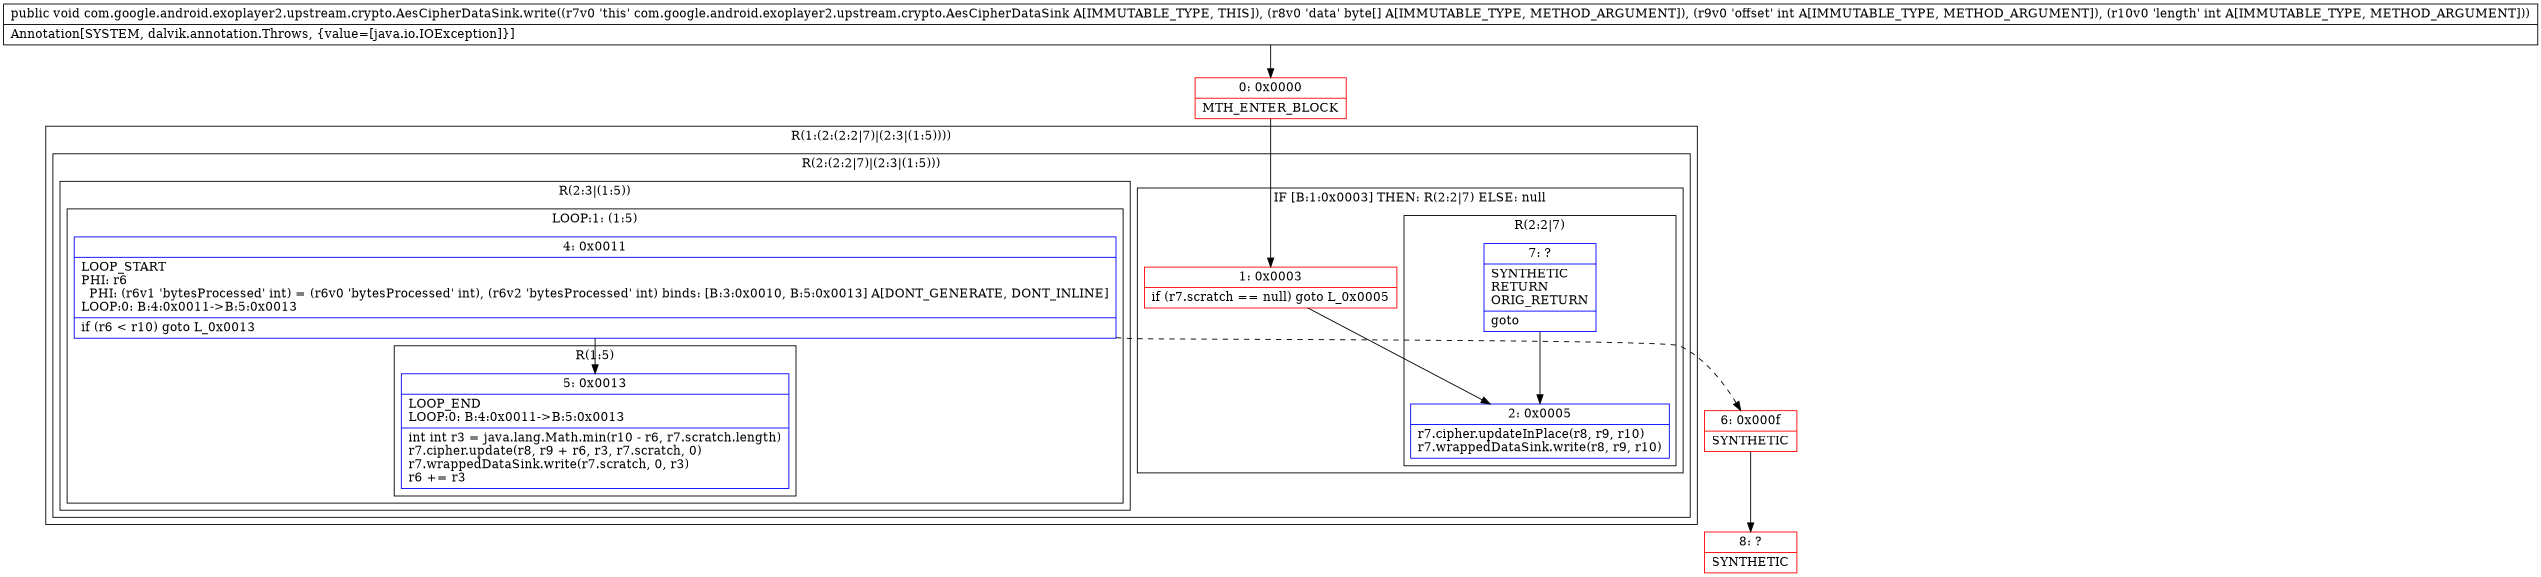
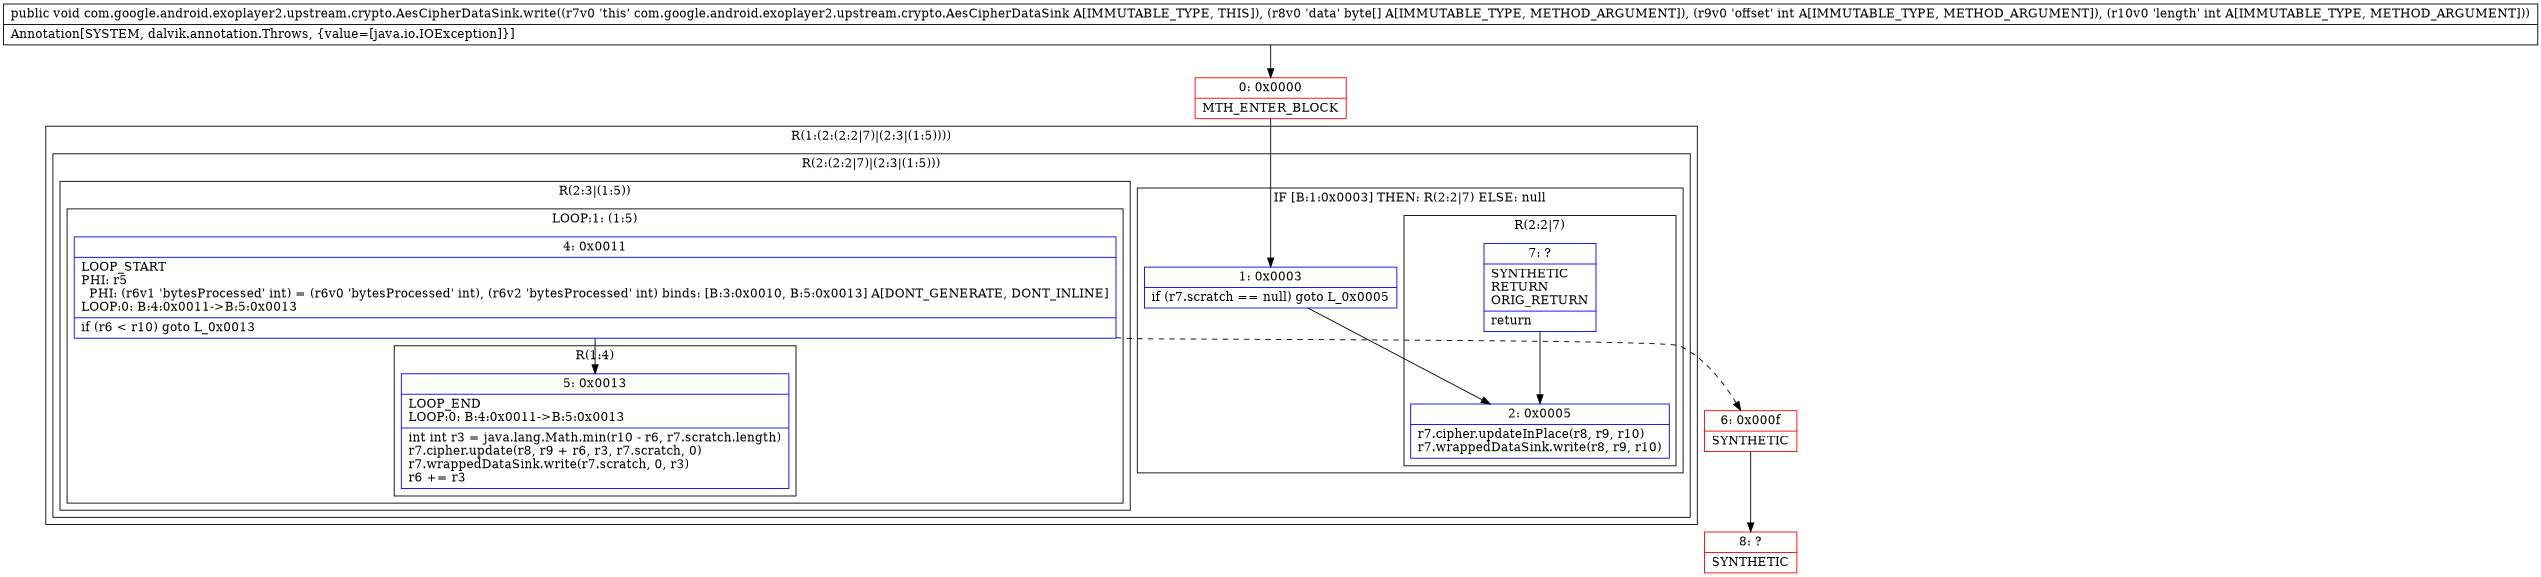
(107, 280) -> (107, 280)
(1271, 288) -> (1271, 288)
(1505, 321) -> (1512, 321)
(595, 356) -> (595, 356)
